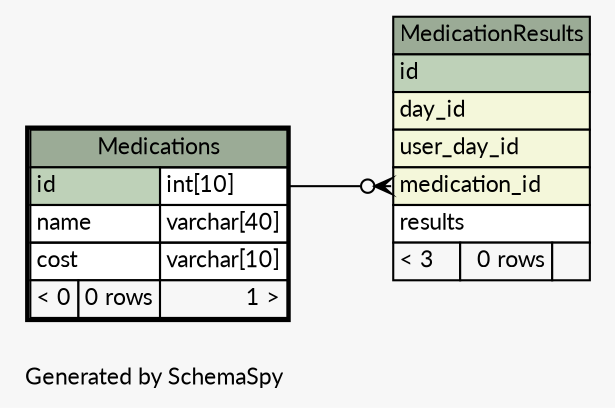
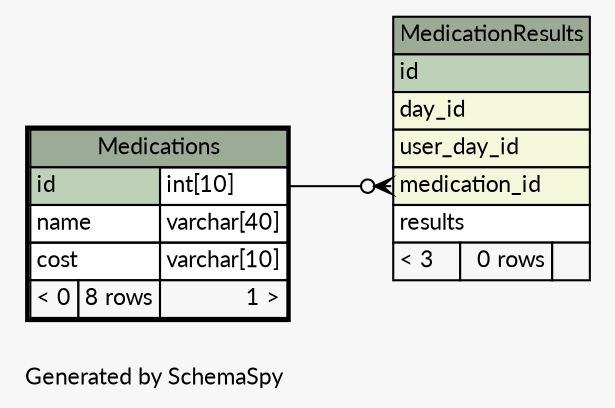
(119, 298) -> (119, 298)
